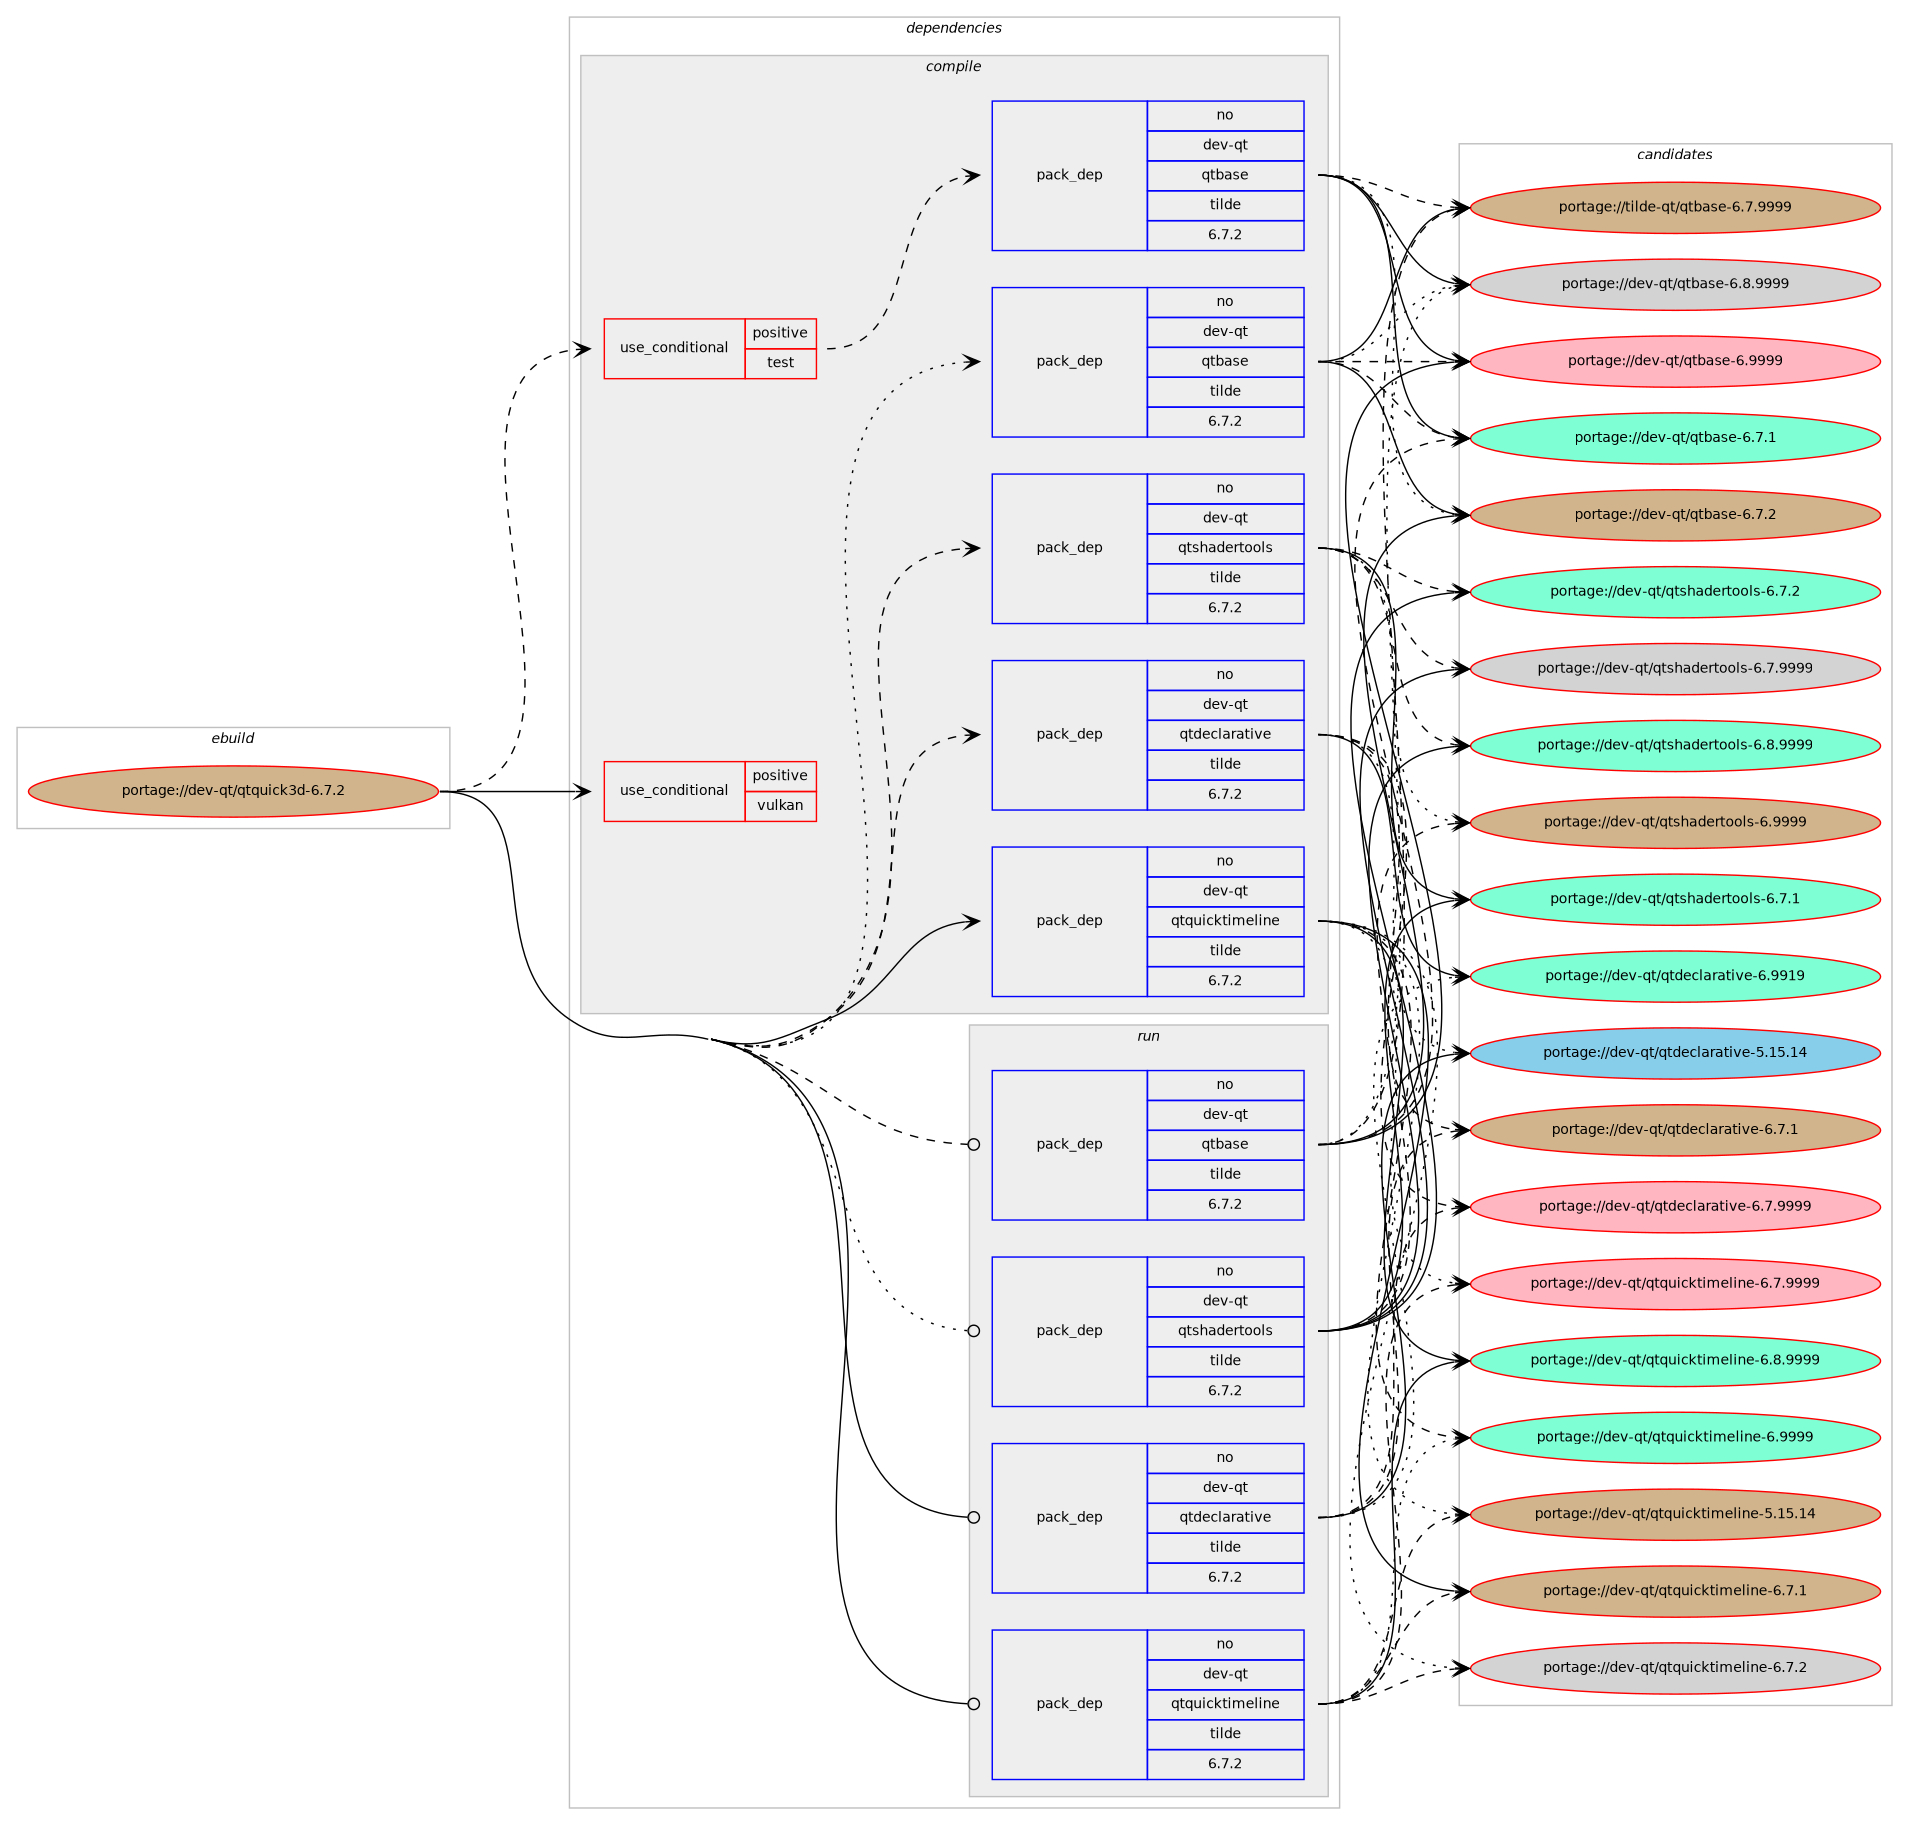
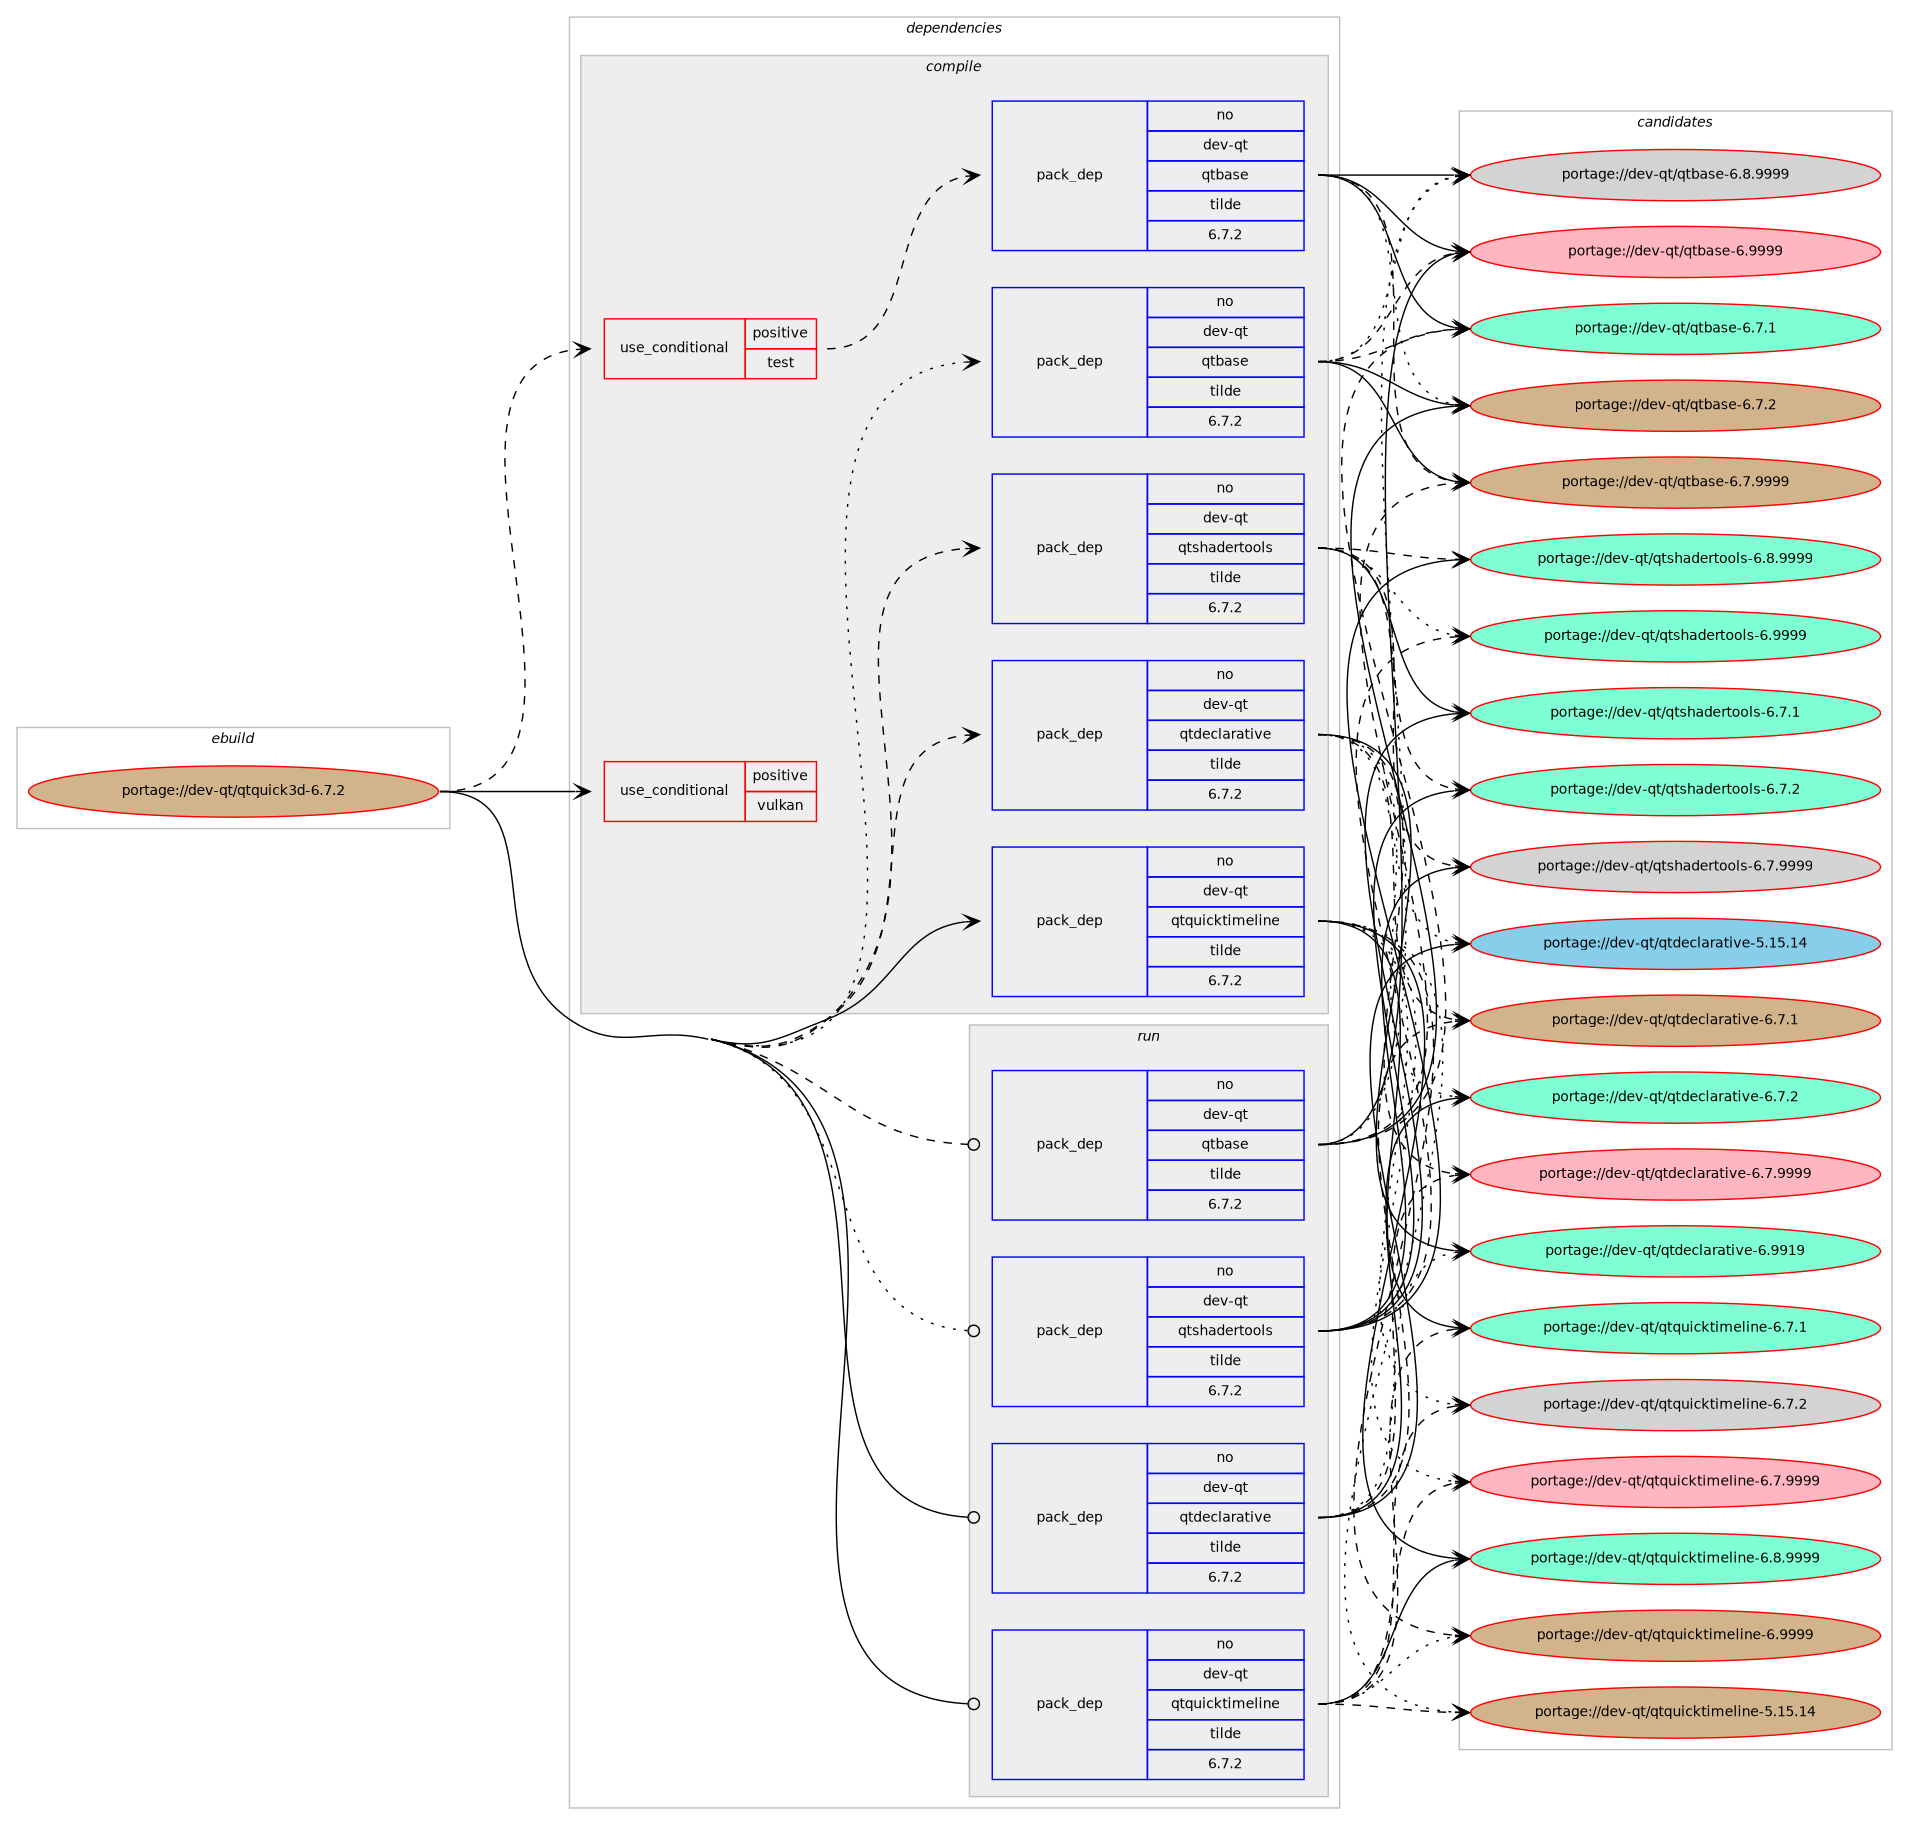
(1676, 208) -> (1676, 483)
(1676, 823) -> (1676, 636)
none -> (1676, 1098)
(1676, 1438) -> (1676, 1636)
(1676, 1592) -> (1676, 1328)
